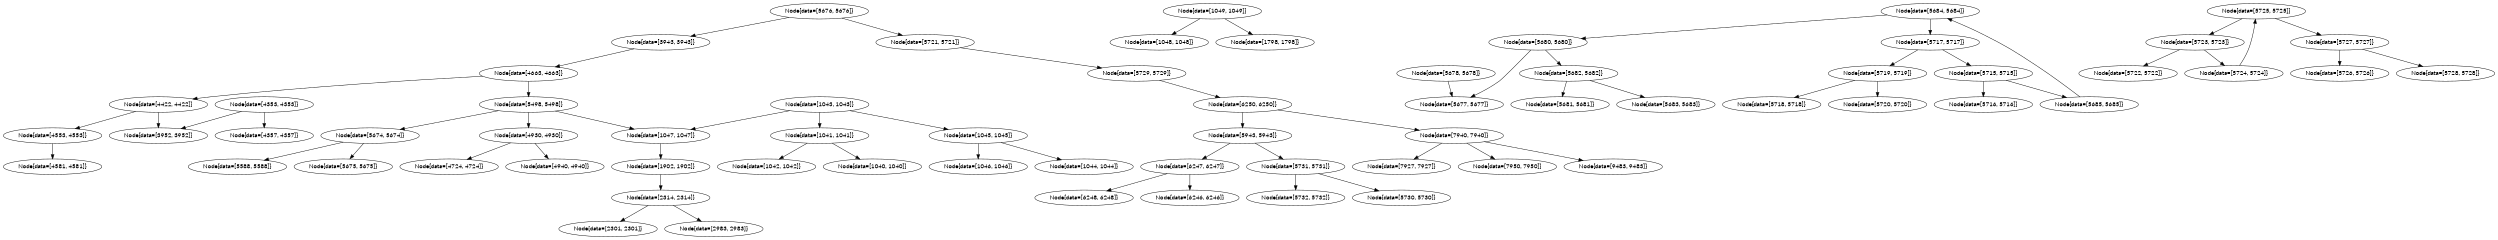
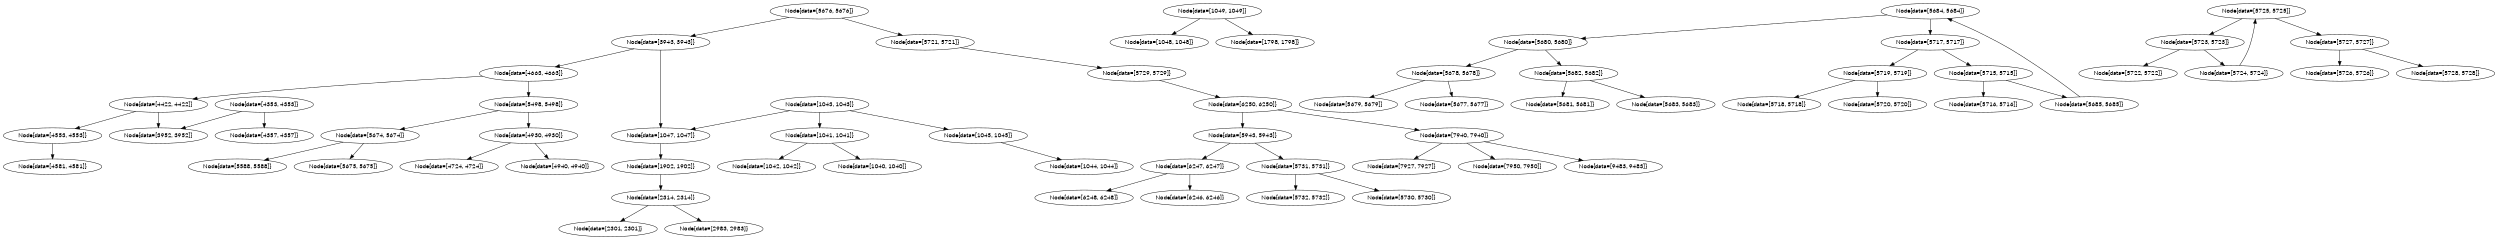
(1505, 76) -> (1494, 57)
none -> (1348, 105)
(593, 120) -> (661, 87)
(978, 167) -> none
